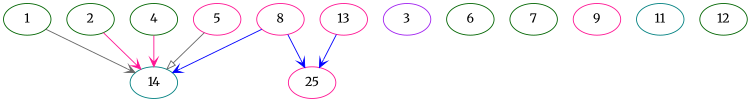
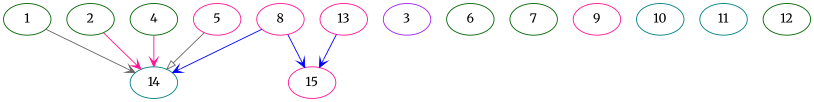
none -> (660, 19)
(312, 83) -> (312, 83)
